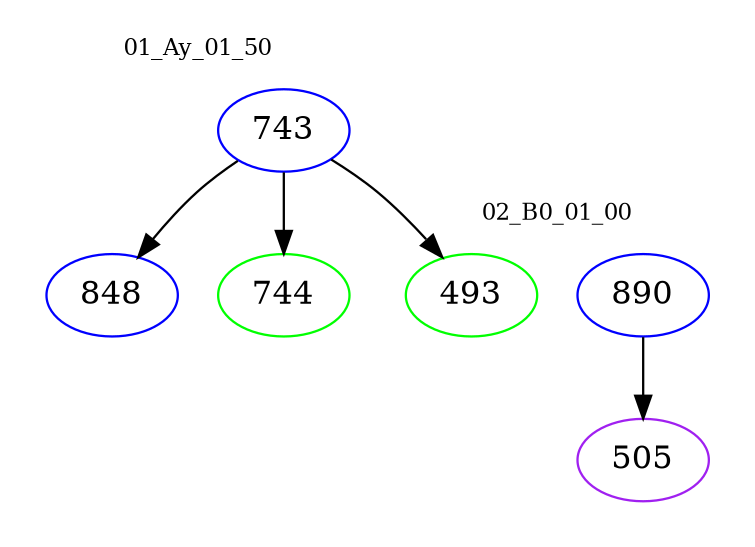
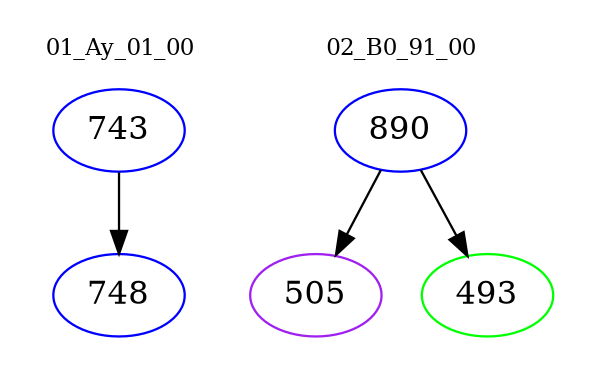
(198, 49) -> (120, 49)
(557, 214) -> (402, 49)
(402, 215) -> (438, 203)
(112, 295) -> (119, 295)
(284, 295) -> none
